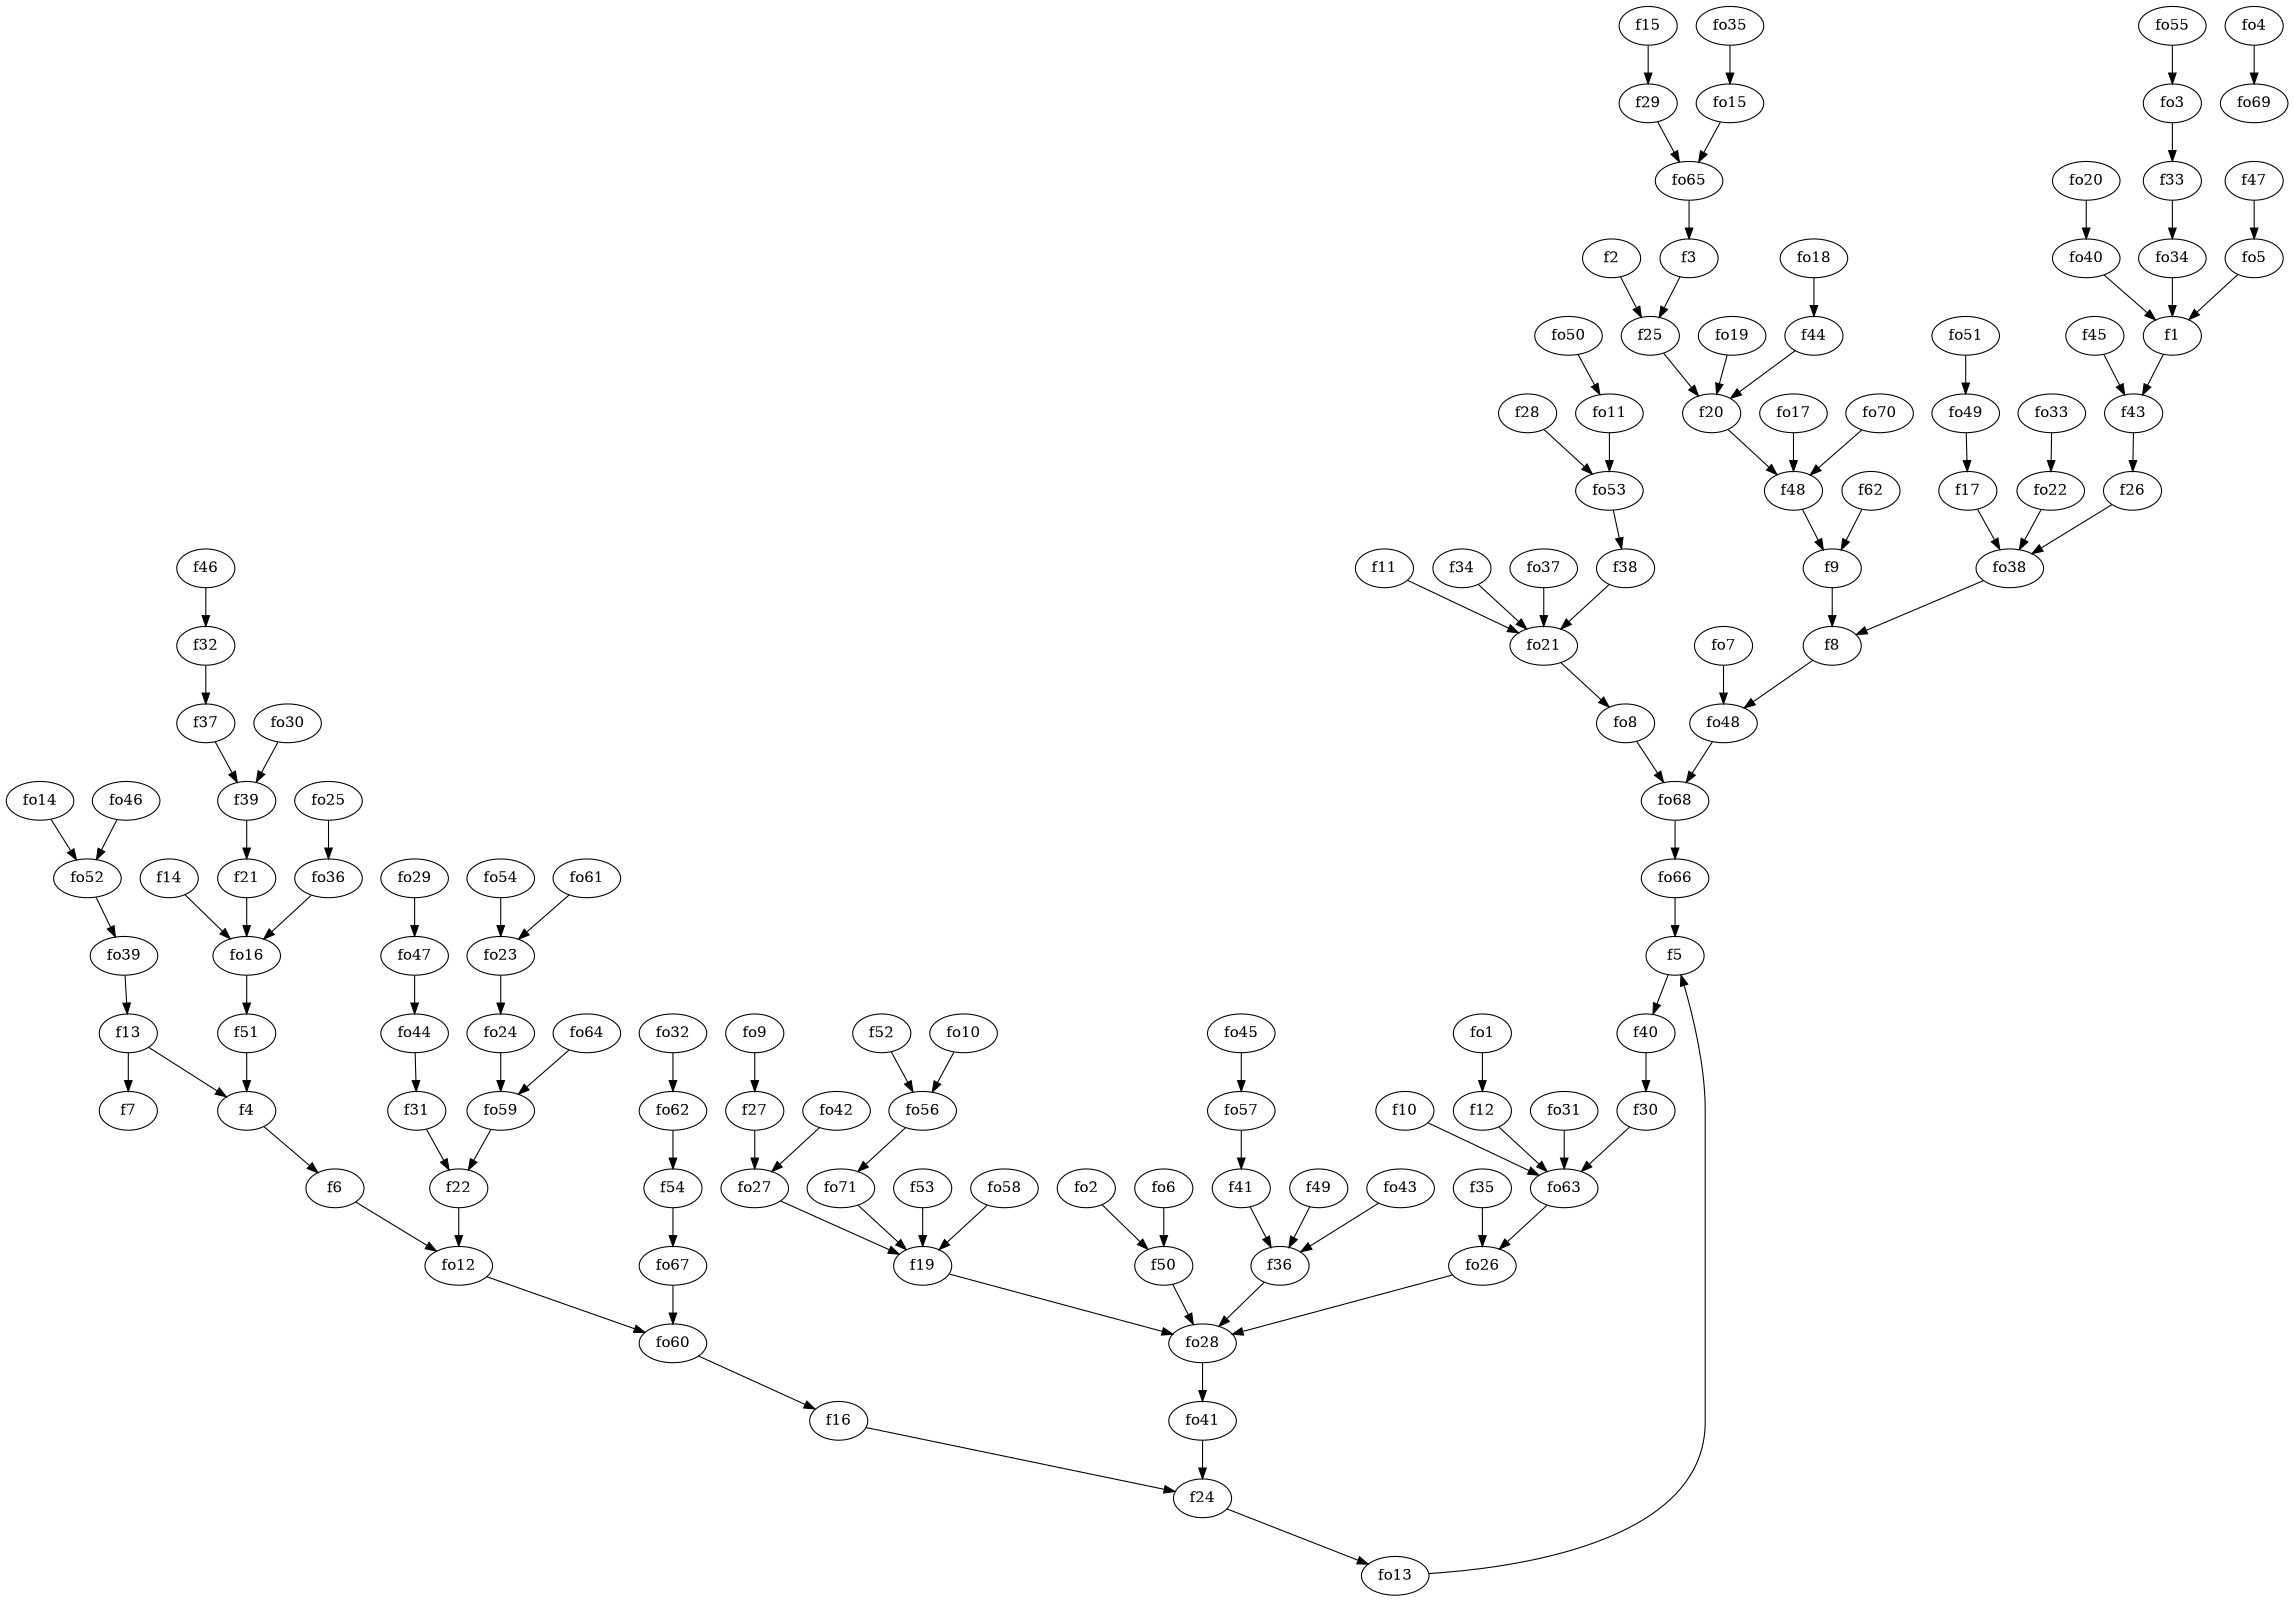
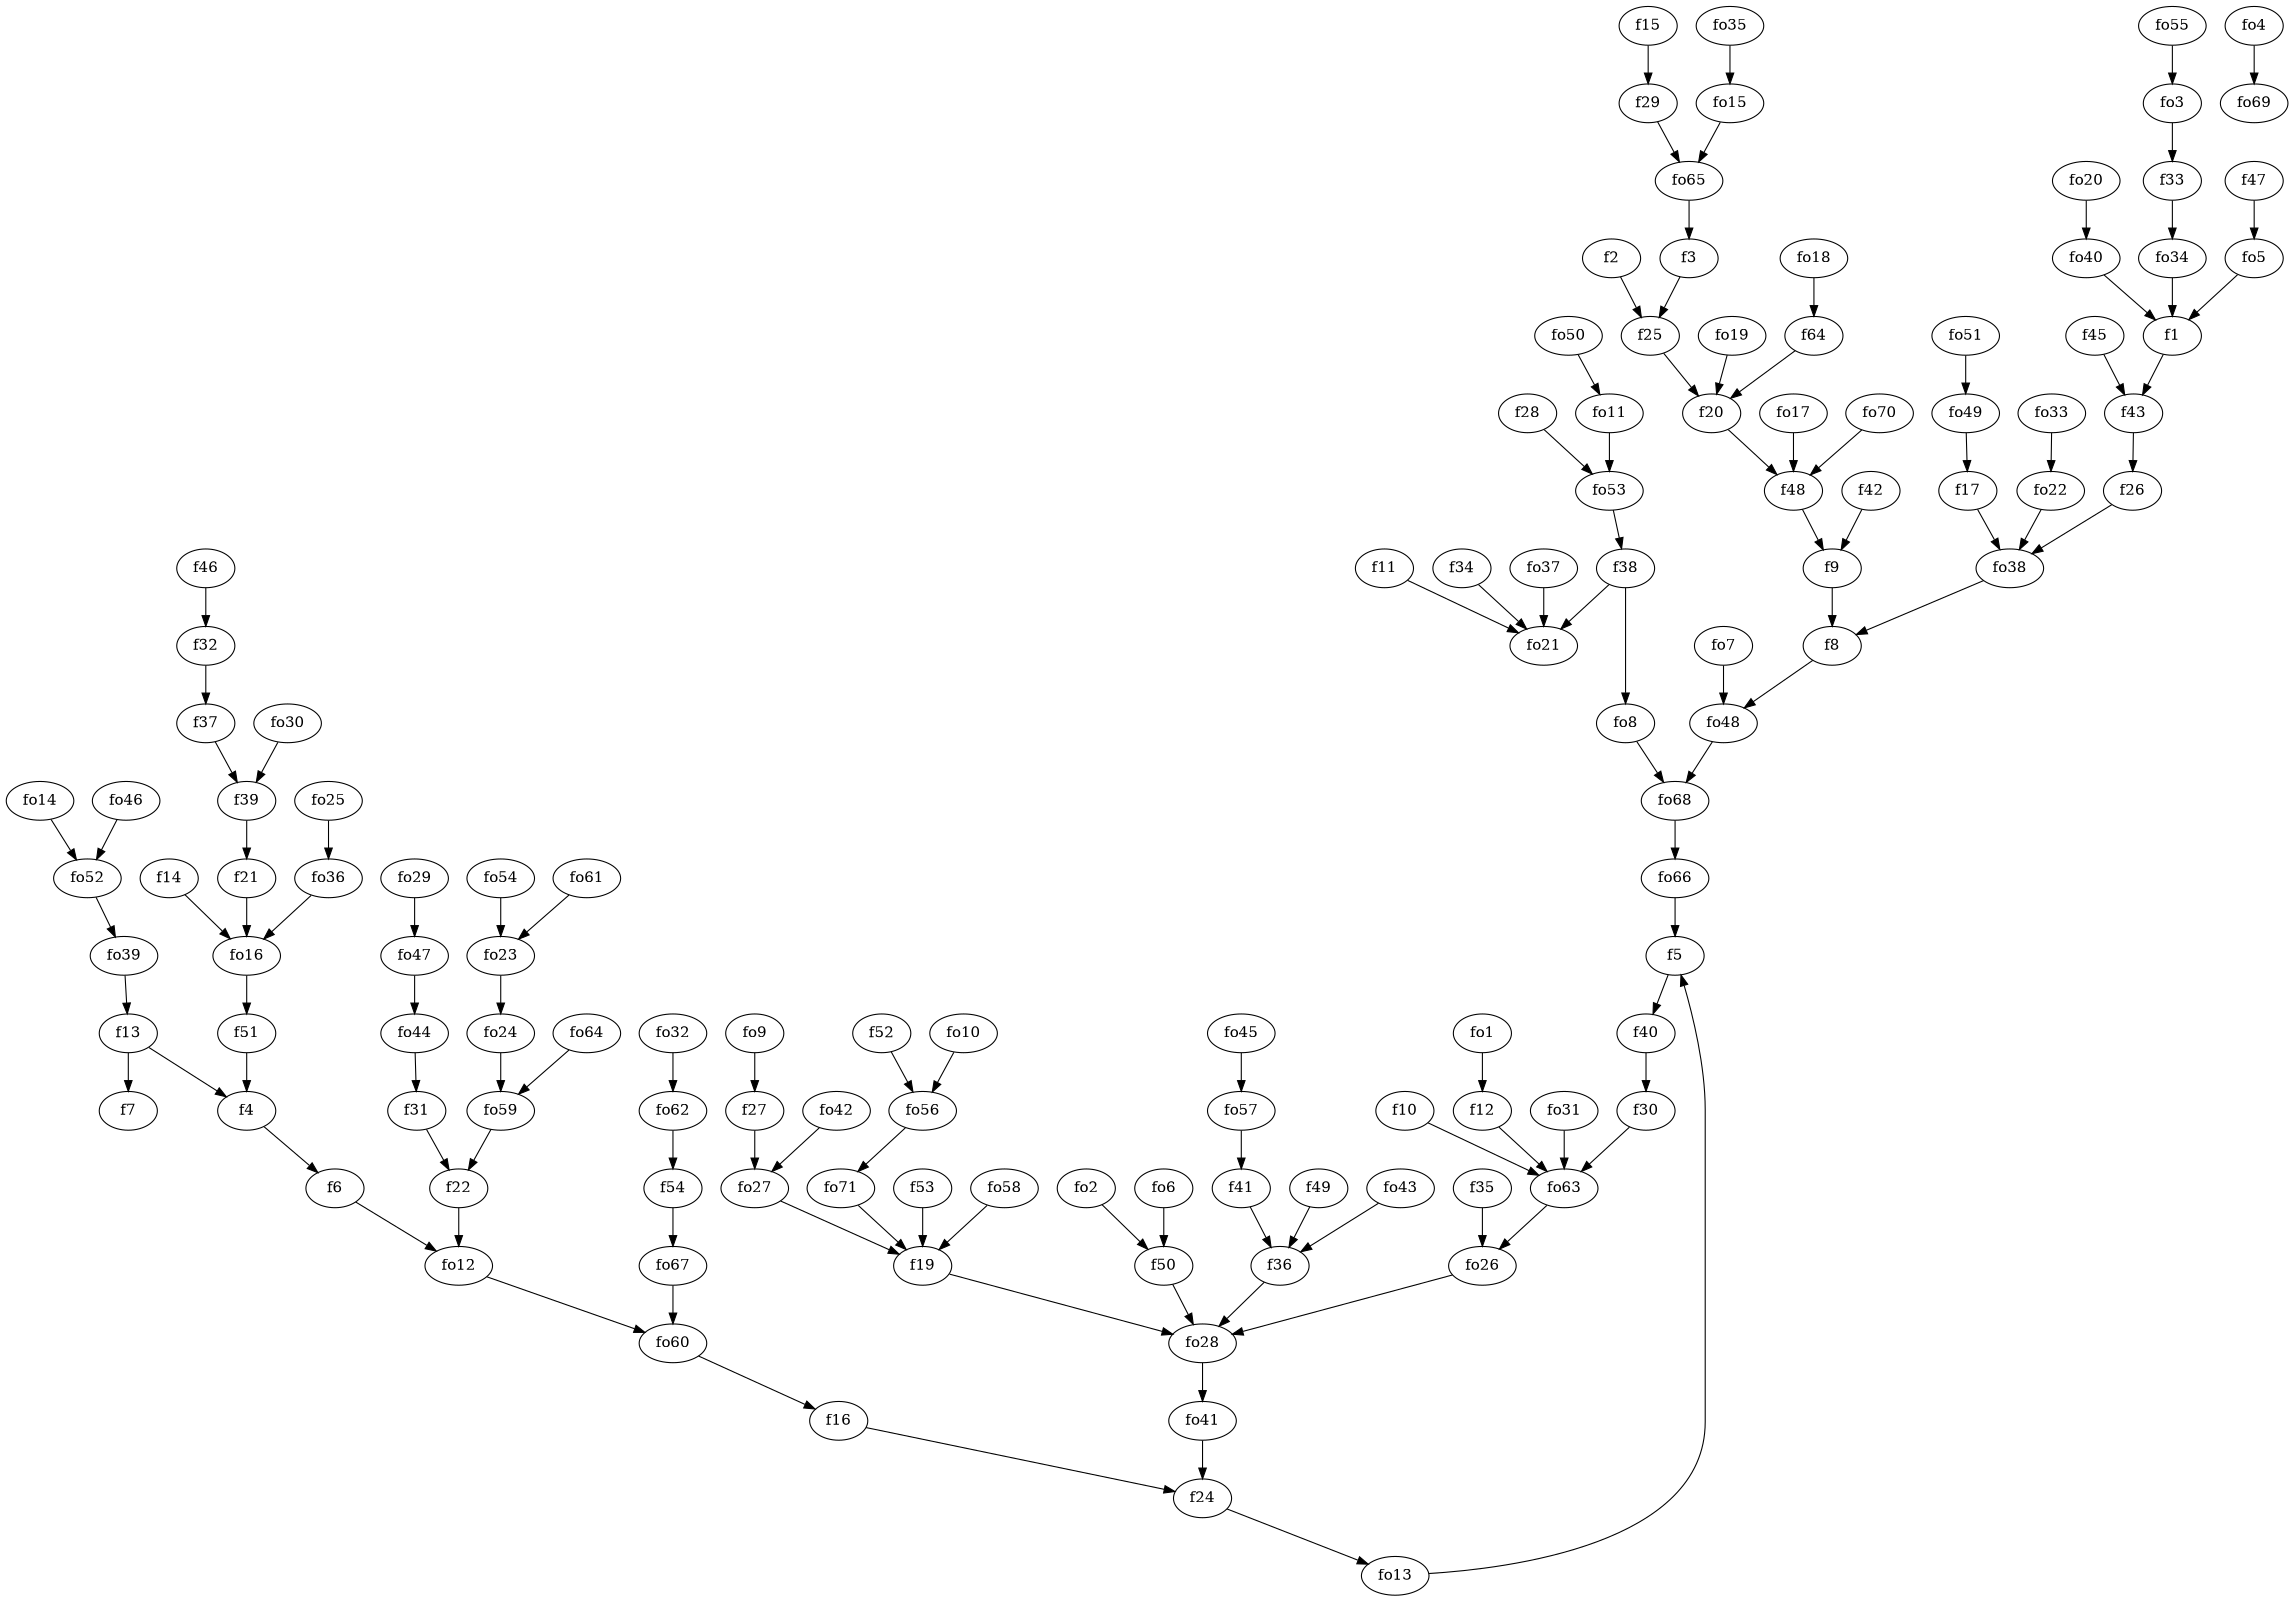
(1814, 336) -> (1814, 336)
(1871, 491) -> (1871, 491)
(1581, 681) -> (1626, 640)
